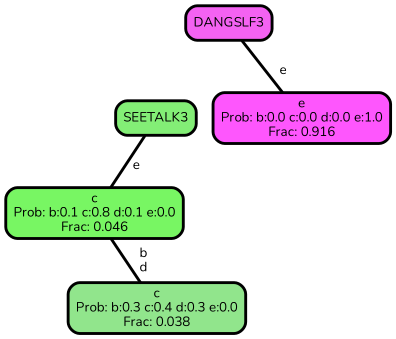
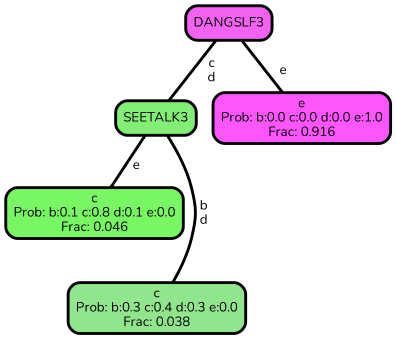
none -> (192, 71)
(126, 261) -> (195, 208)
